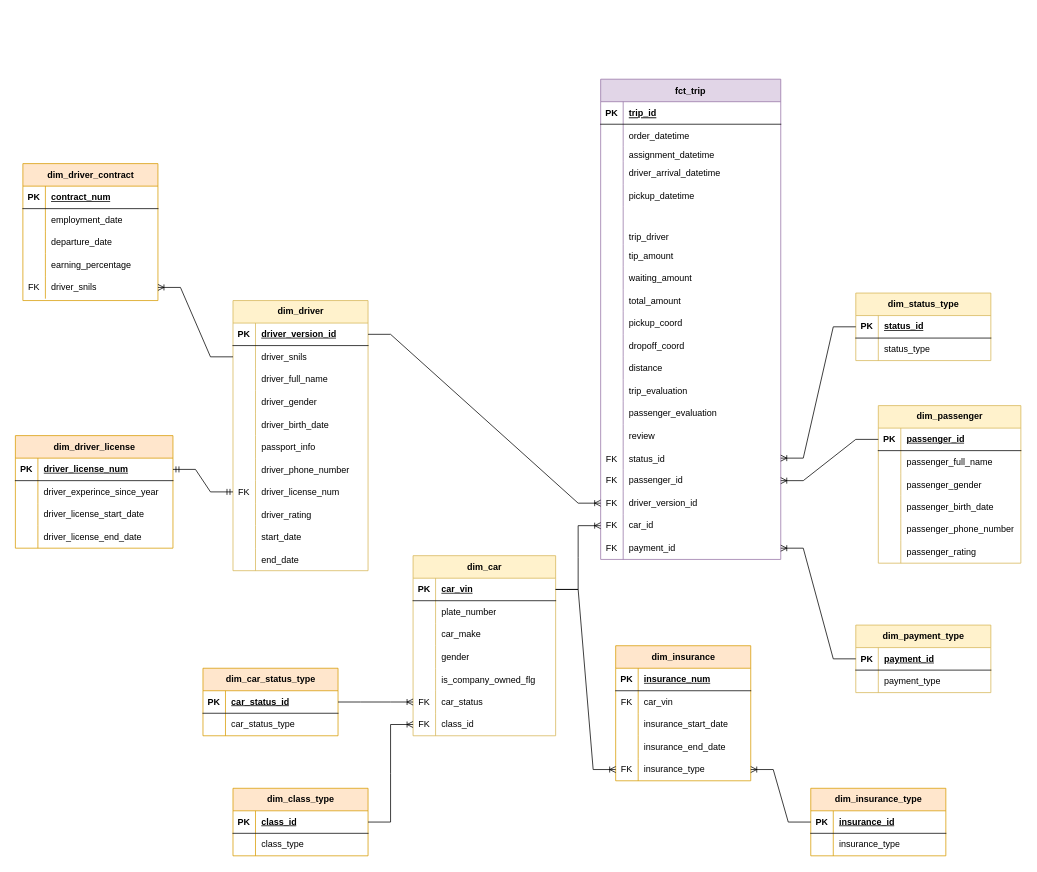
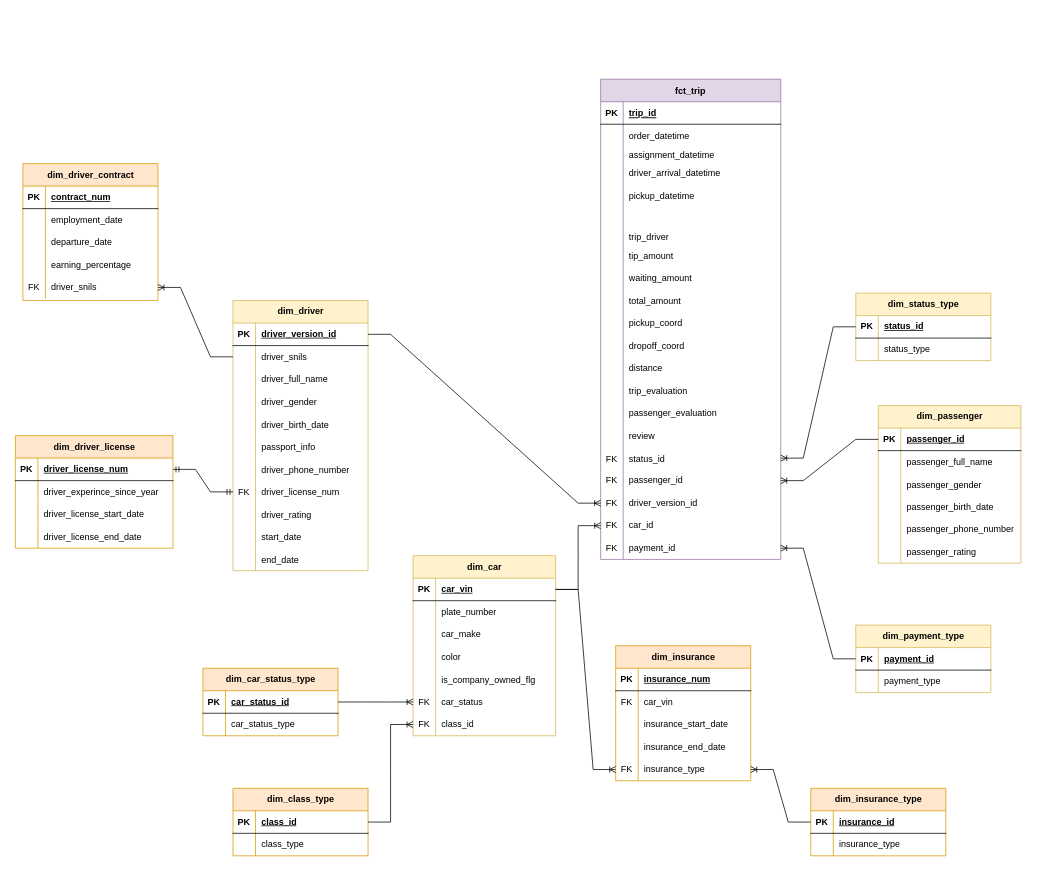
(456, 657) -> (453, 657)
